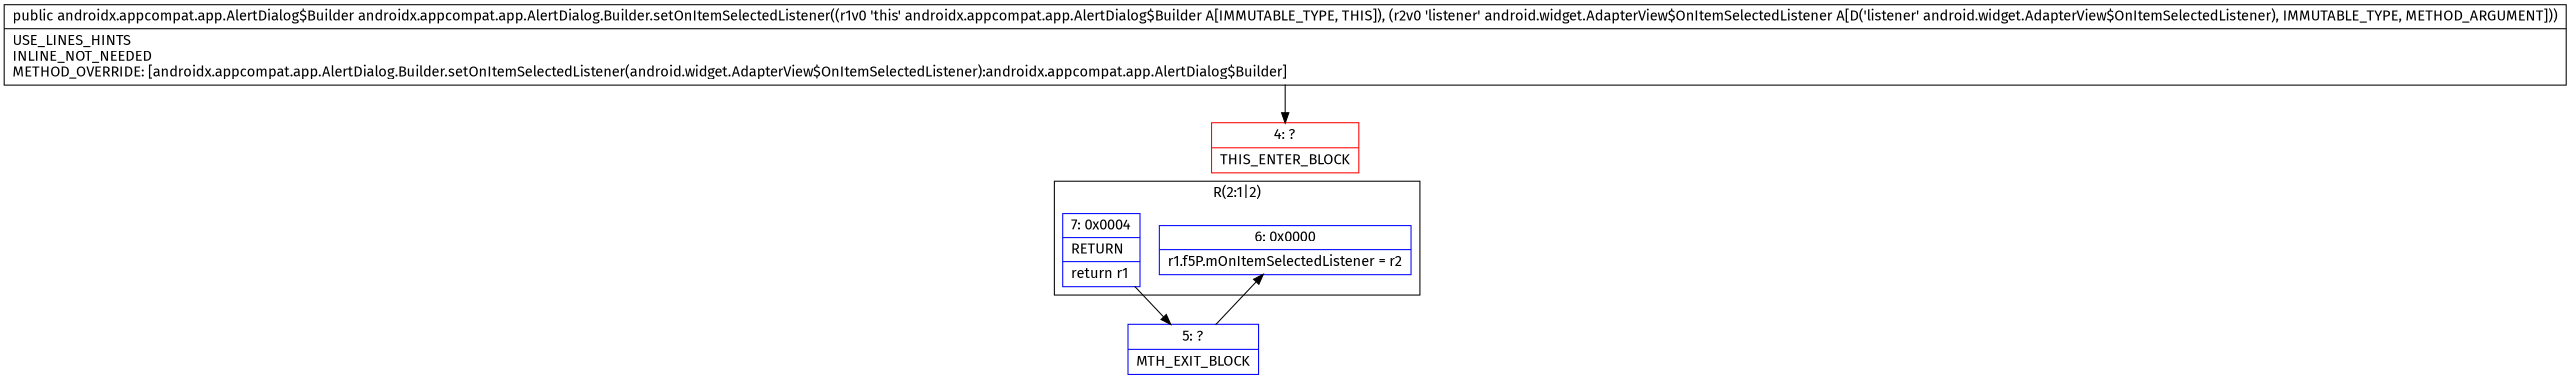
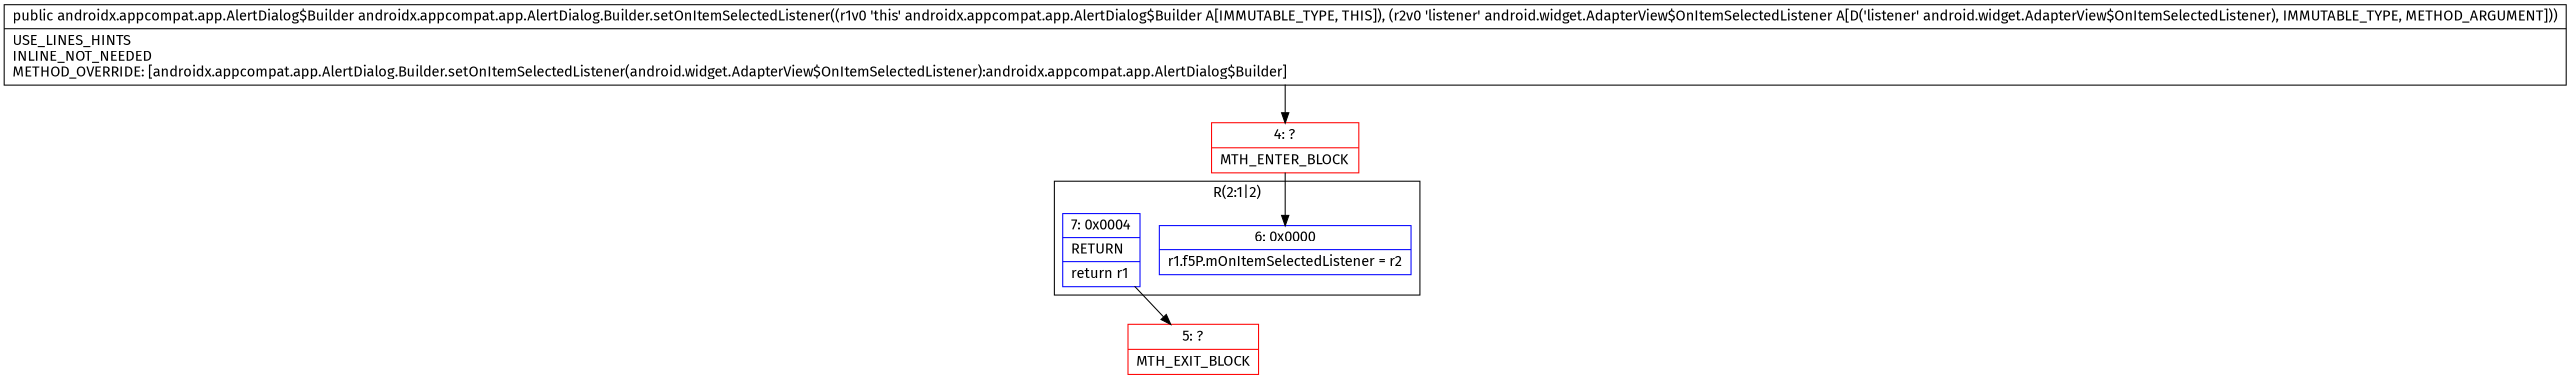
(1285, 160) -> (1285, 160)
(1236, 303) -> (1285, 194)
(1193, 349) -> (1193, 349)
